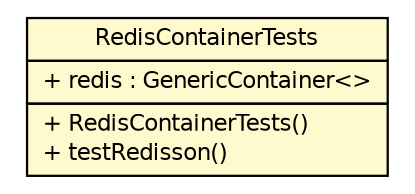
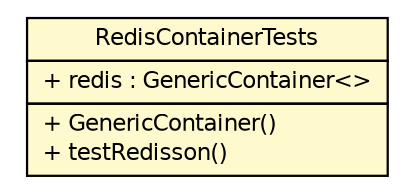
(176, 124) -> (160, 124)
